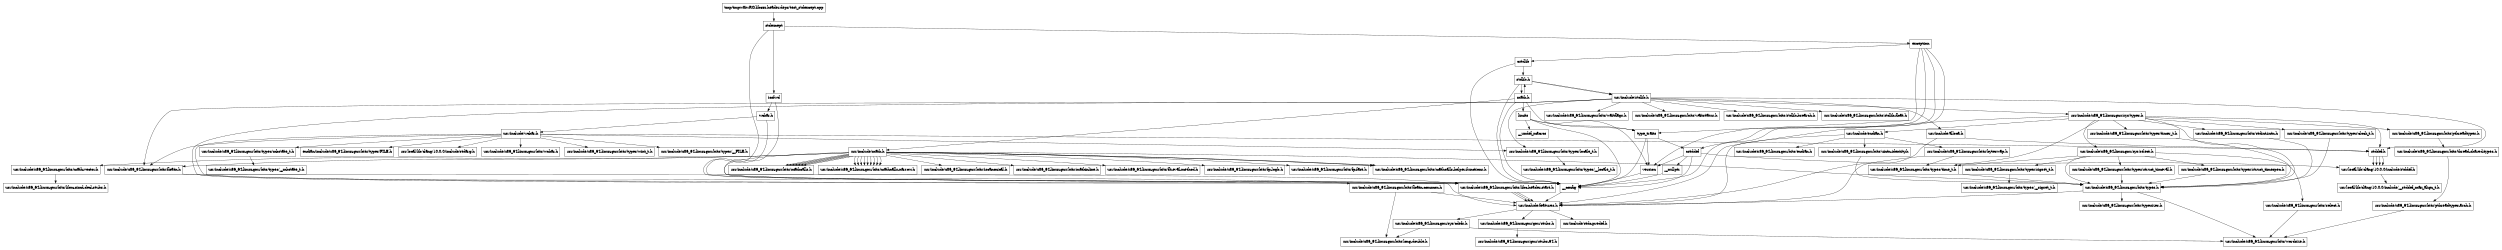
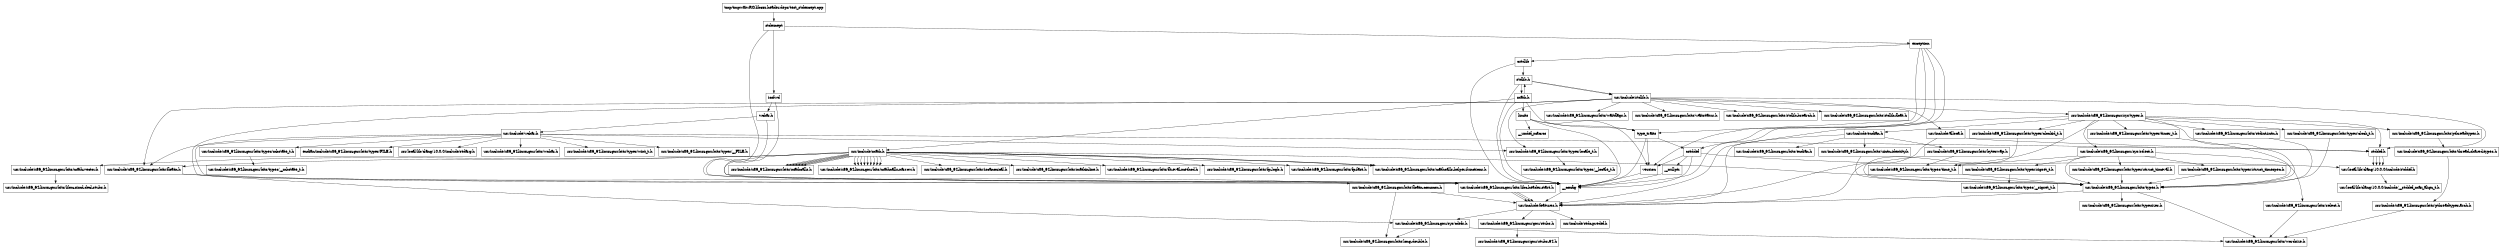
none -> (2017, 134)
(851, 175) -> (786, 205)
